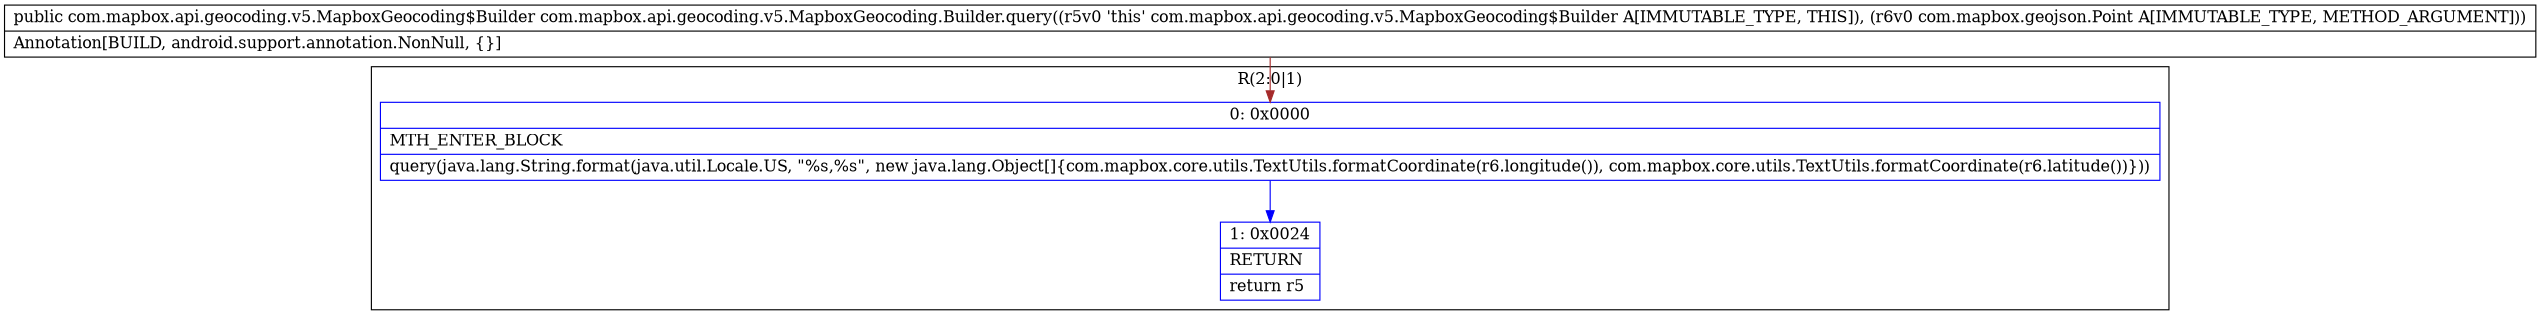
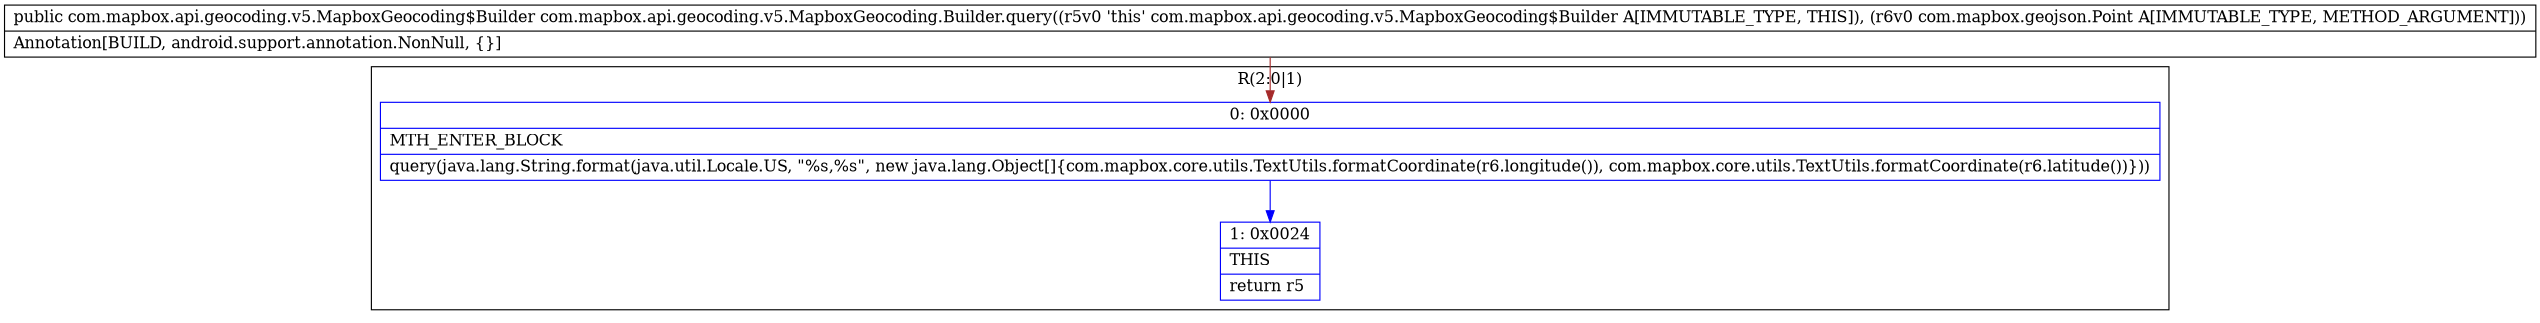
(1266, 261) -> (1250, 261)
